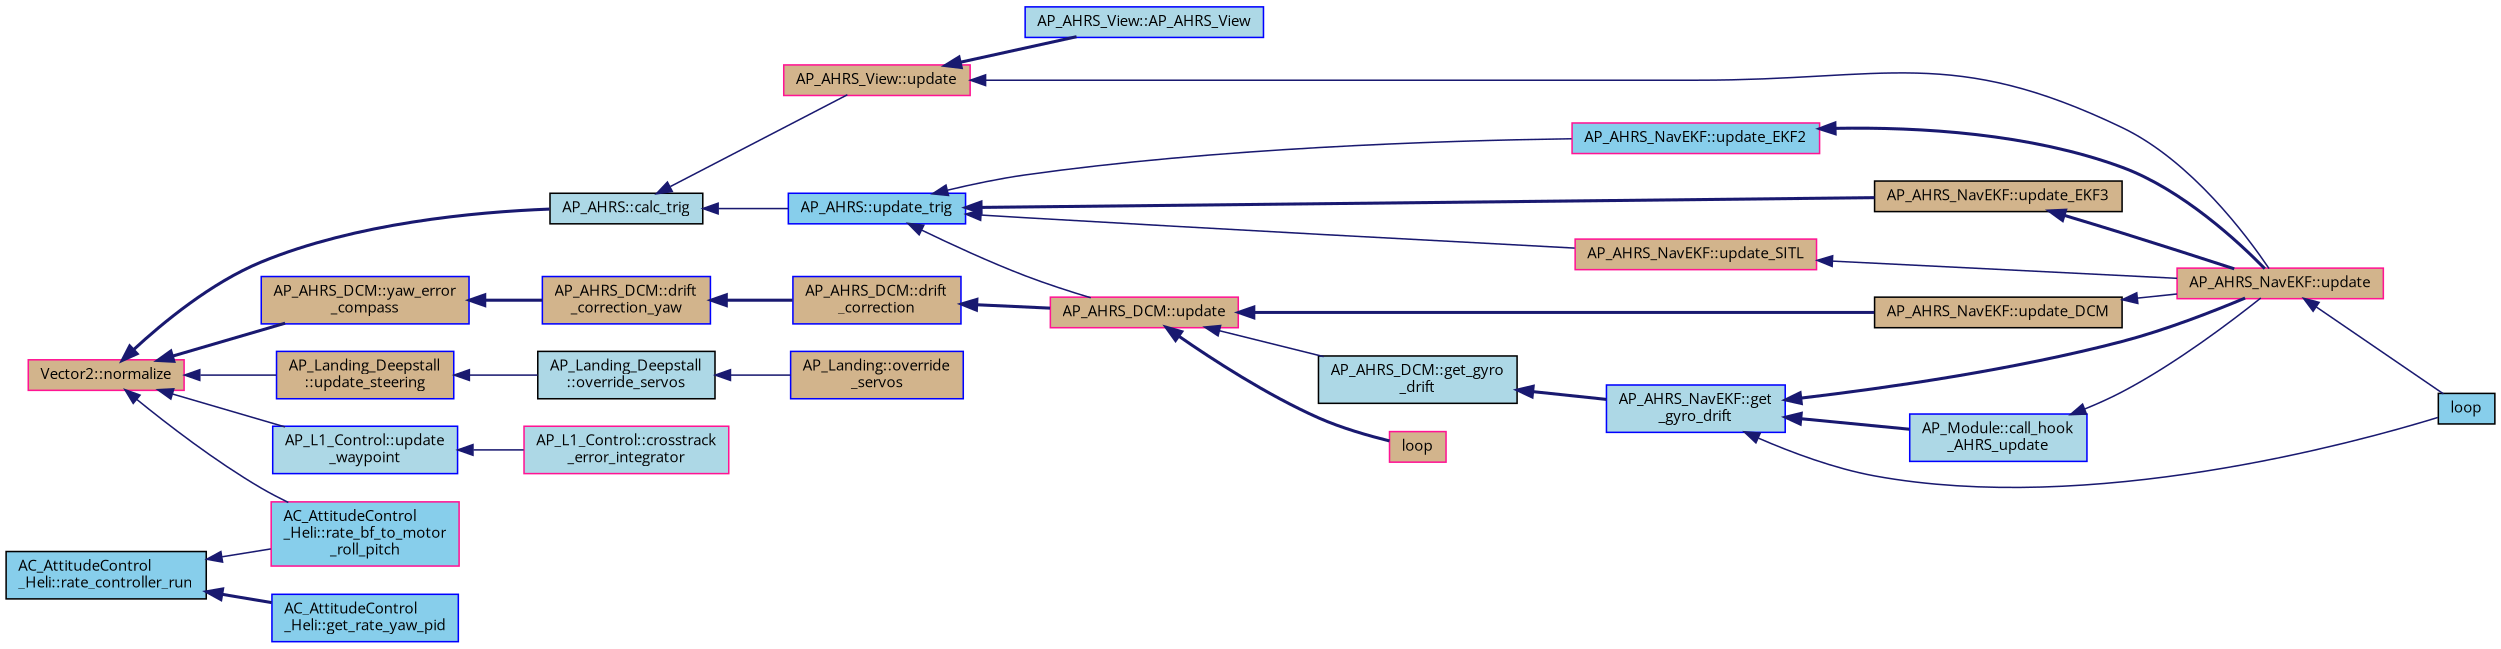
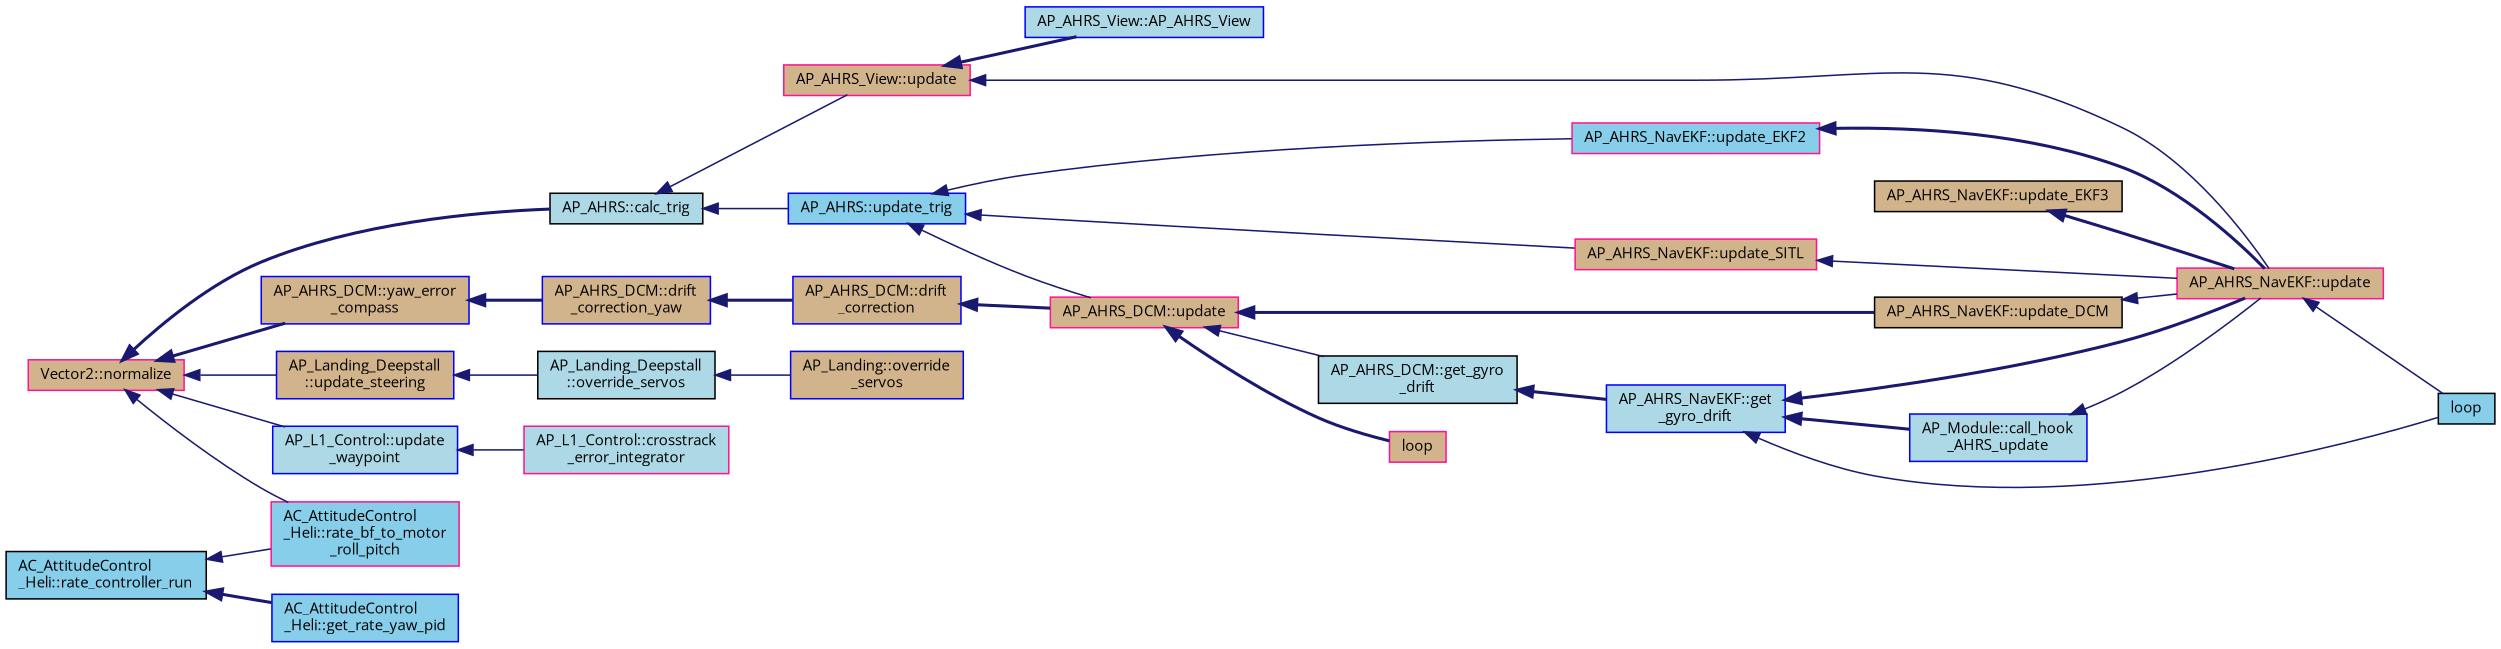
(1428, 203) -> none
